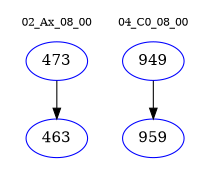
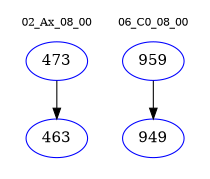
(153, 23) -> (153, 23)
(153, 94) -> (153, 94)
